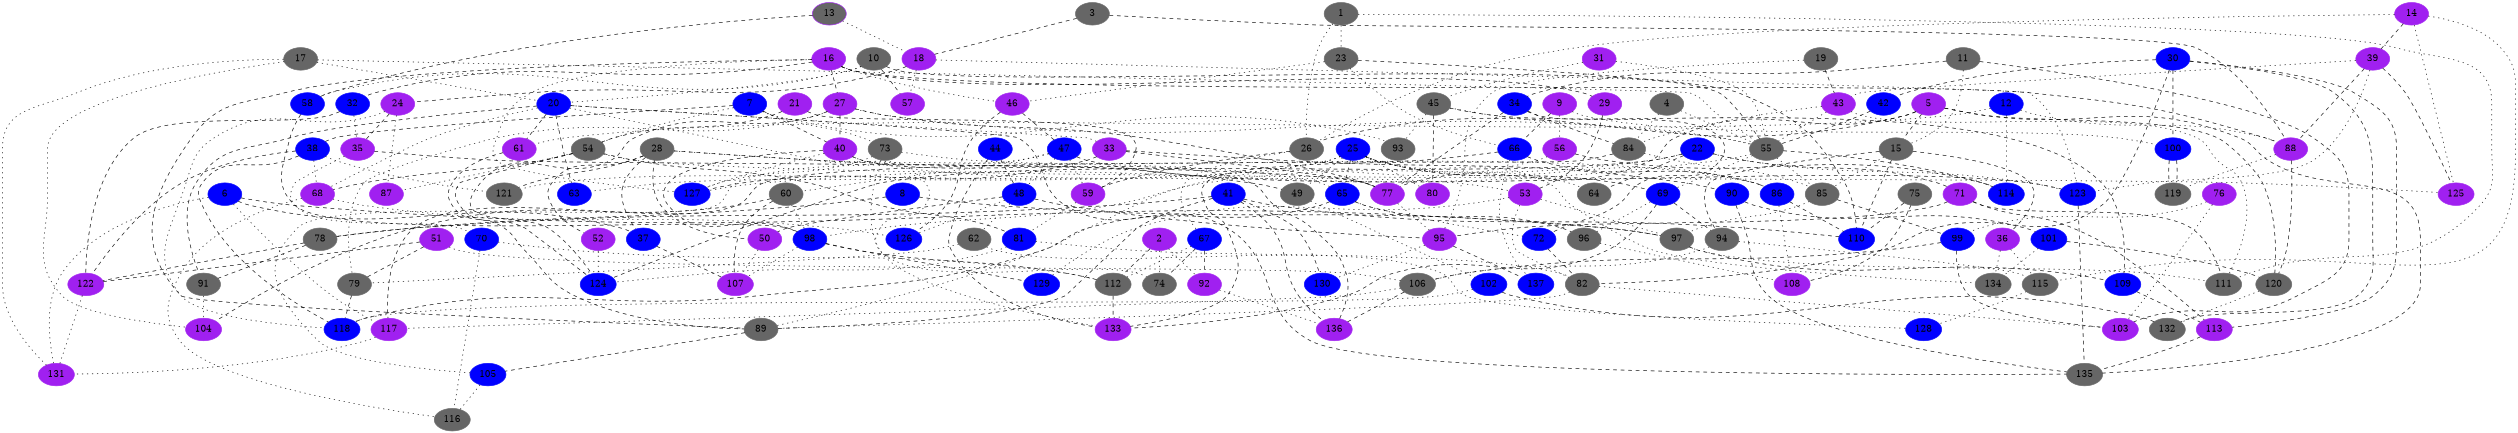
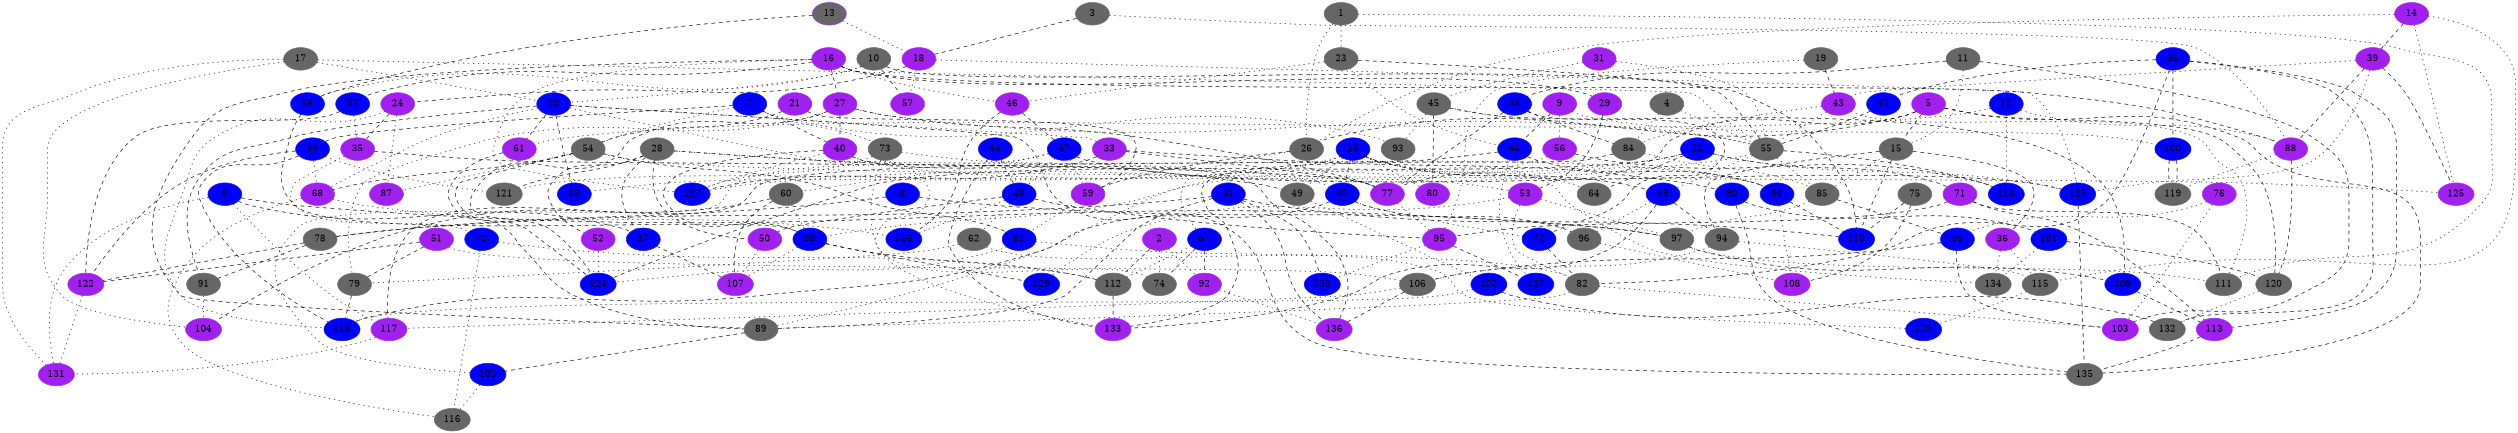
(1717, 29) -> (1717, 29)
